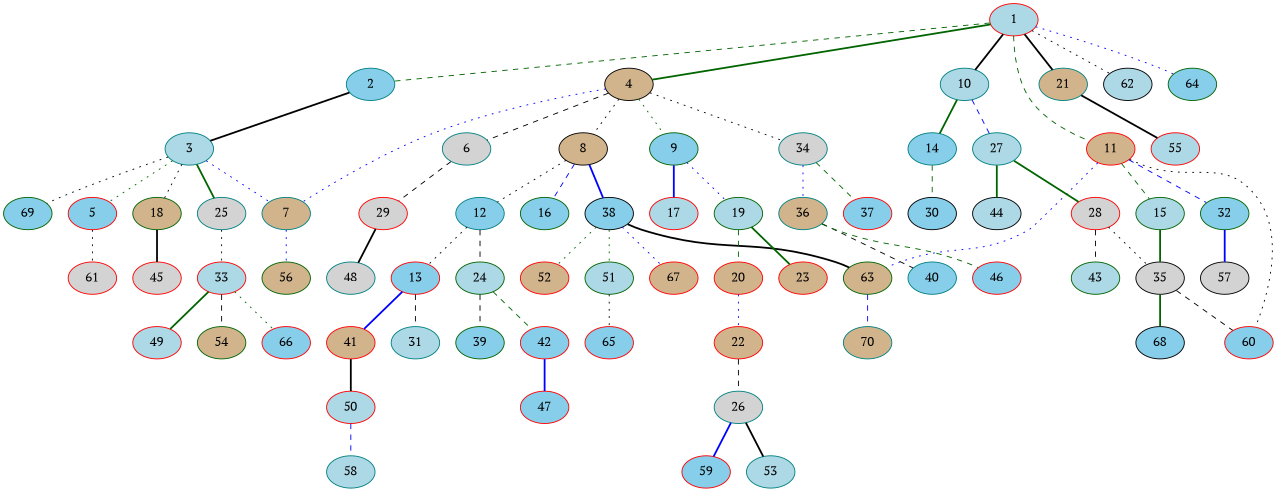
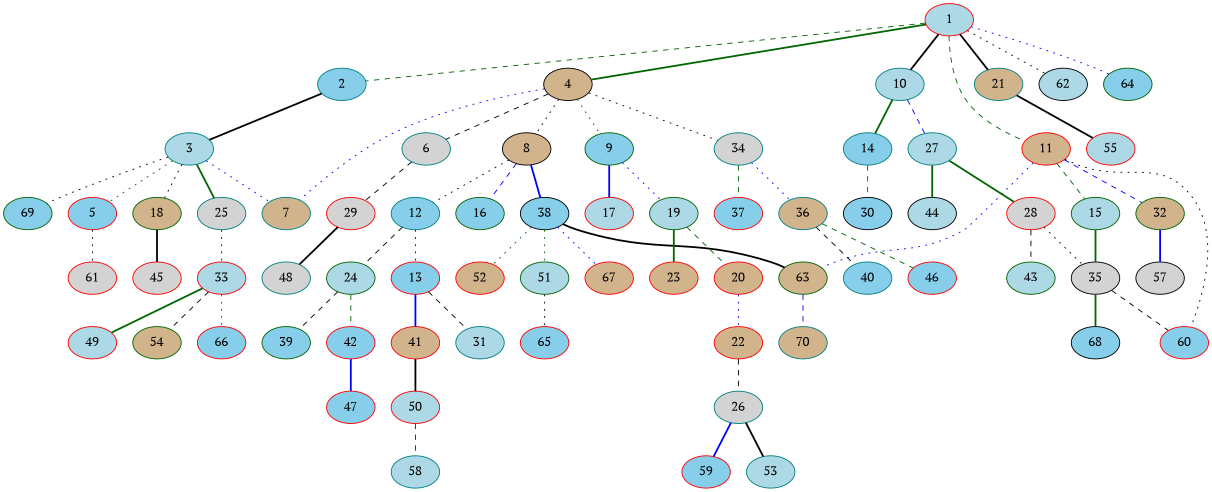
(1225, 214) -> (1160, 214)
(286, 278) -> none
